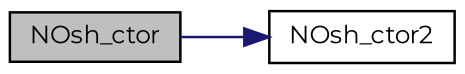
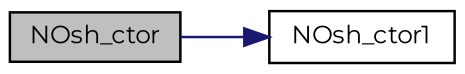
(362, 37) -> (362, 37)
